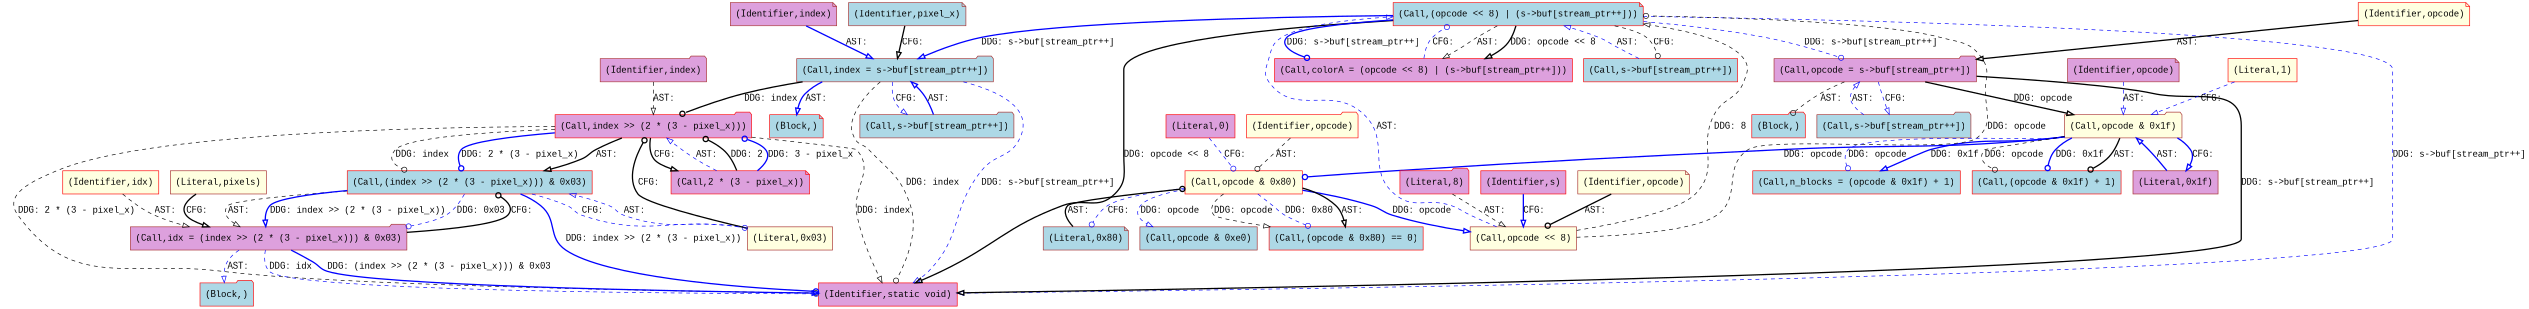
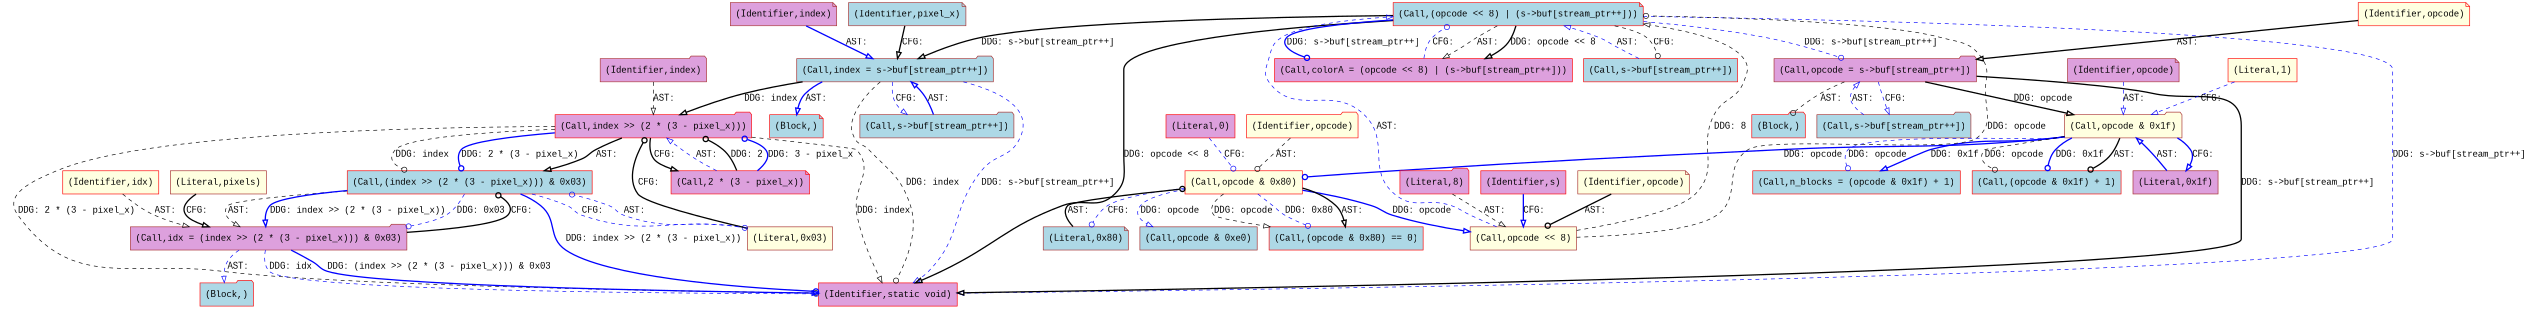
(1157, 22) -> (1157, 22)
(743, 94) -> (743, 94)
(649, 222) -> (649, 222)
